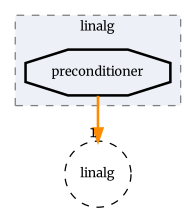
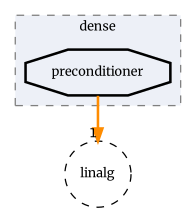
(98, 27) -> (98, 27)
